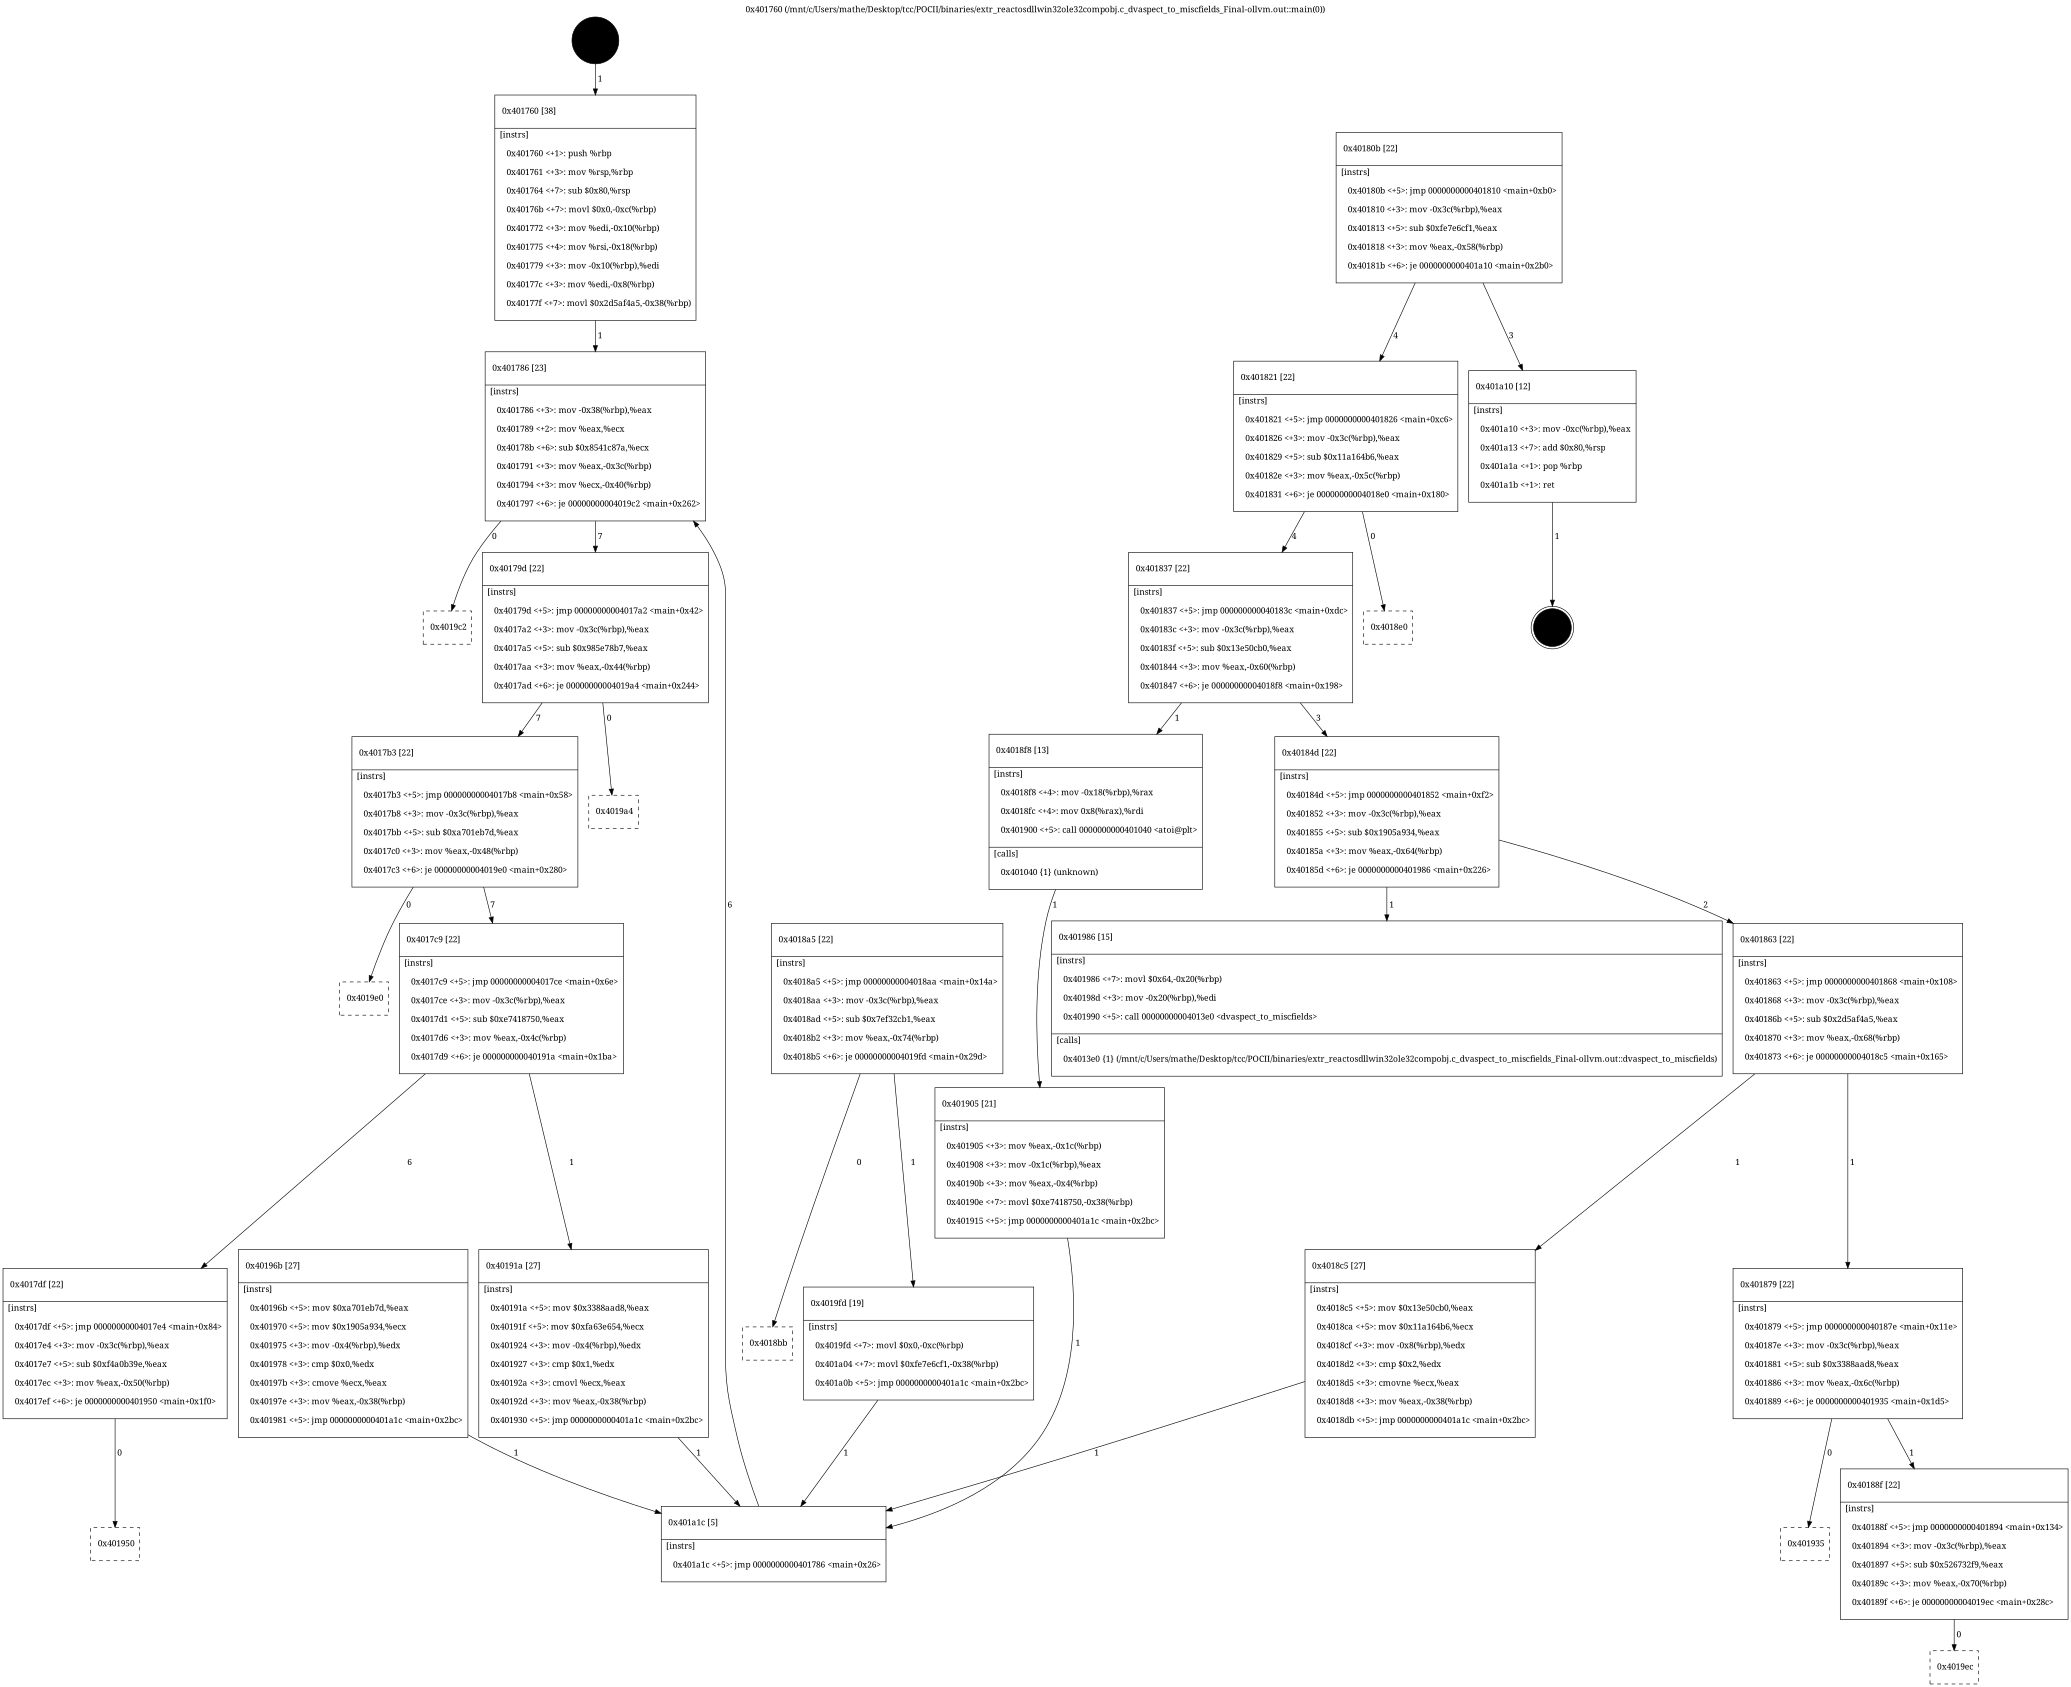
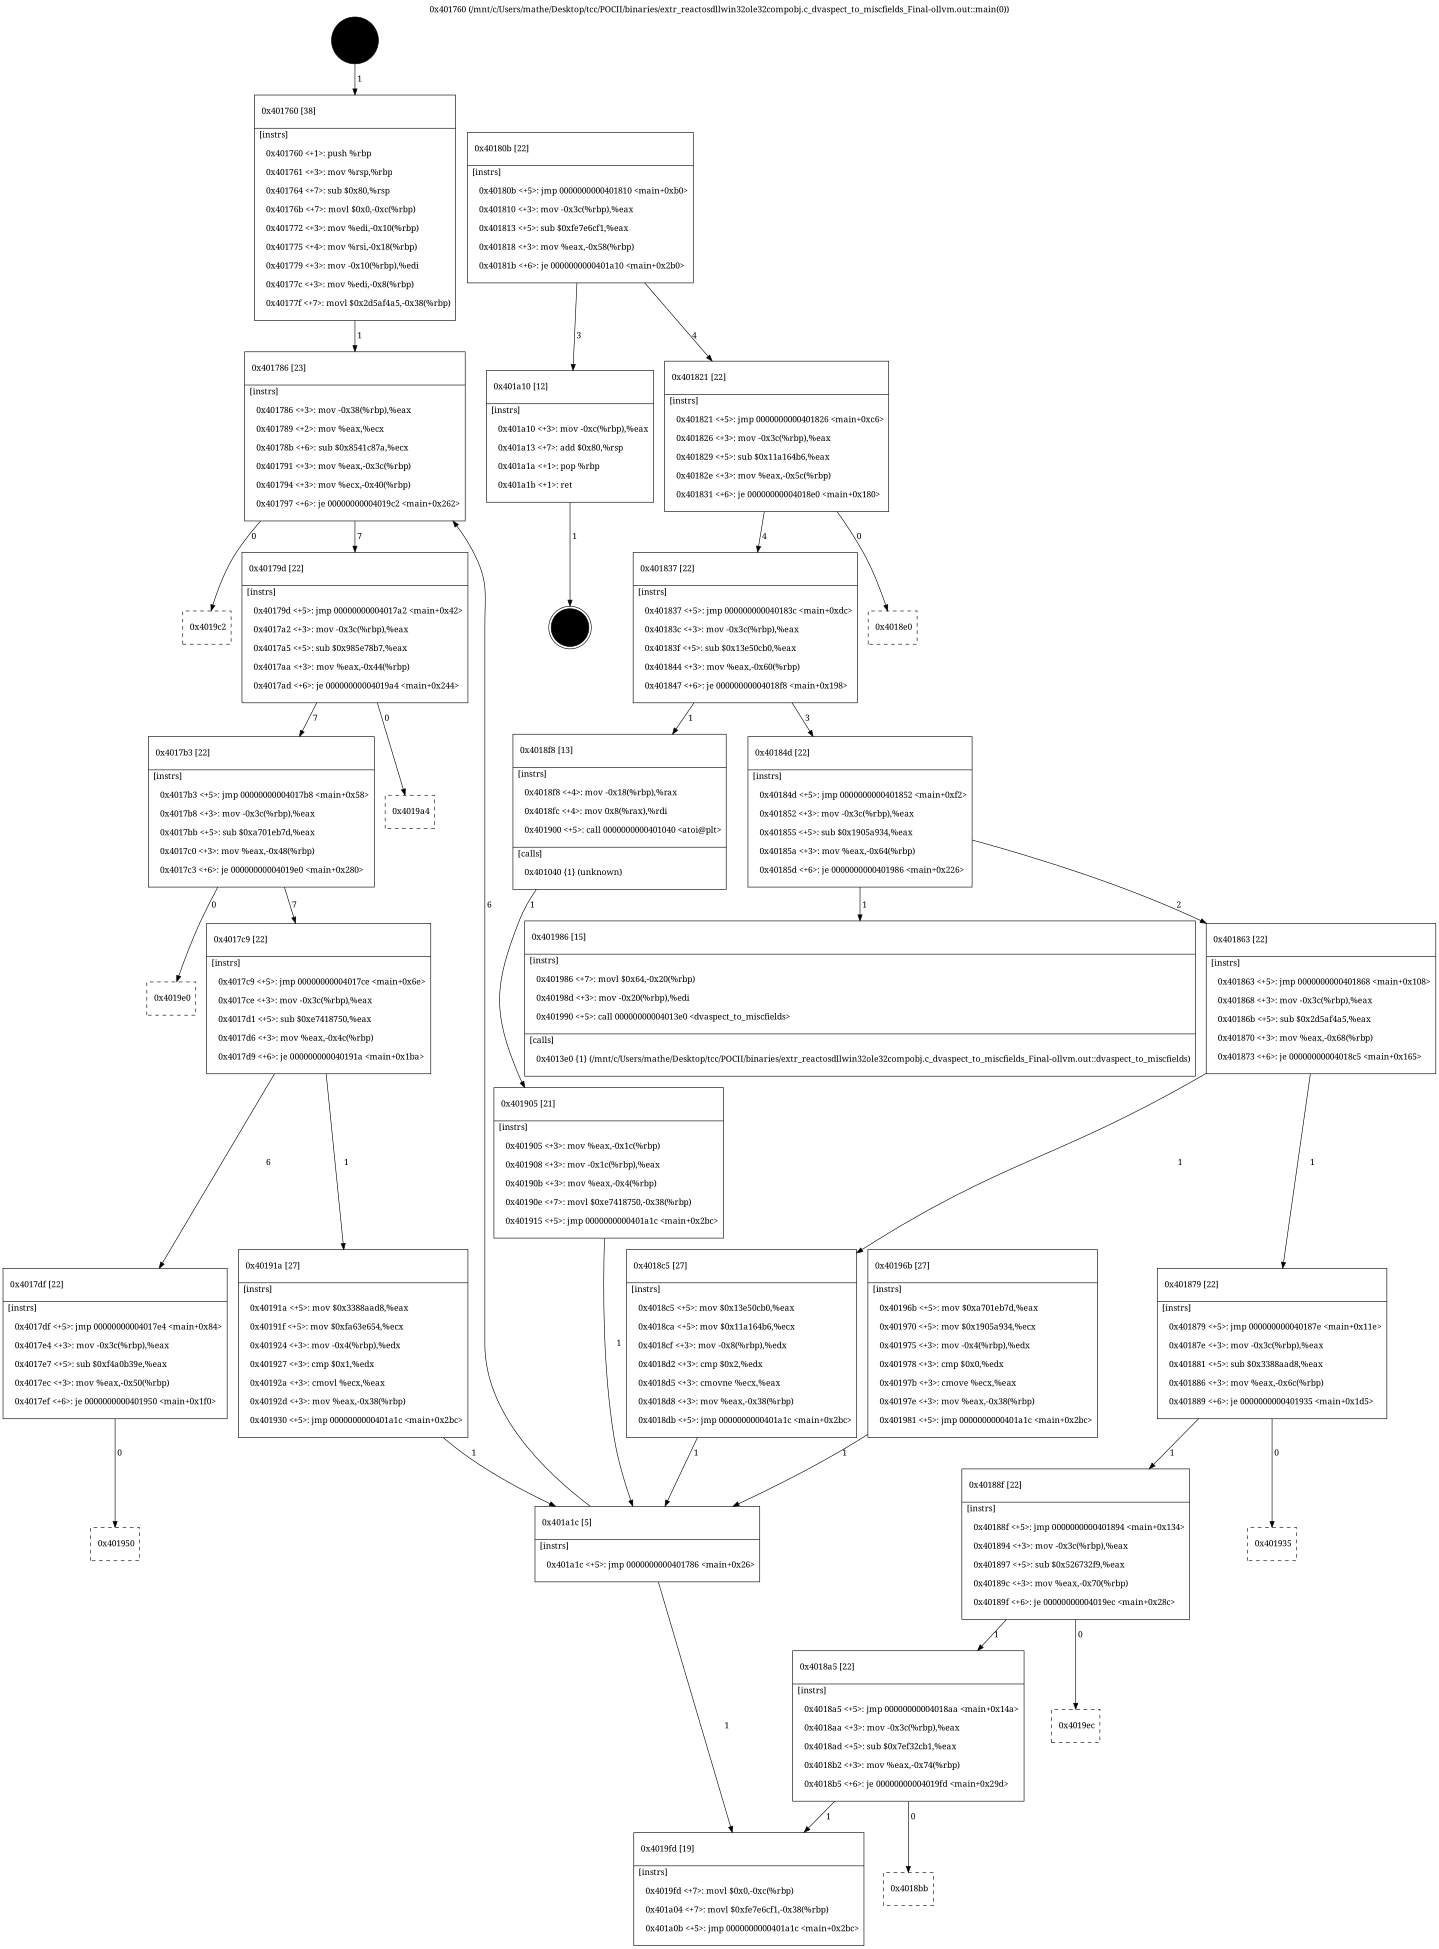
(841, 1451) -> (694, 1704)
none -> (994, 1633)
